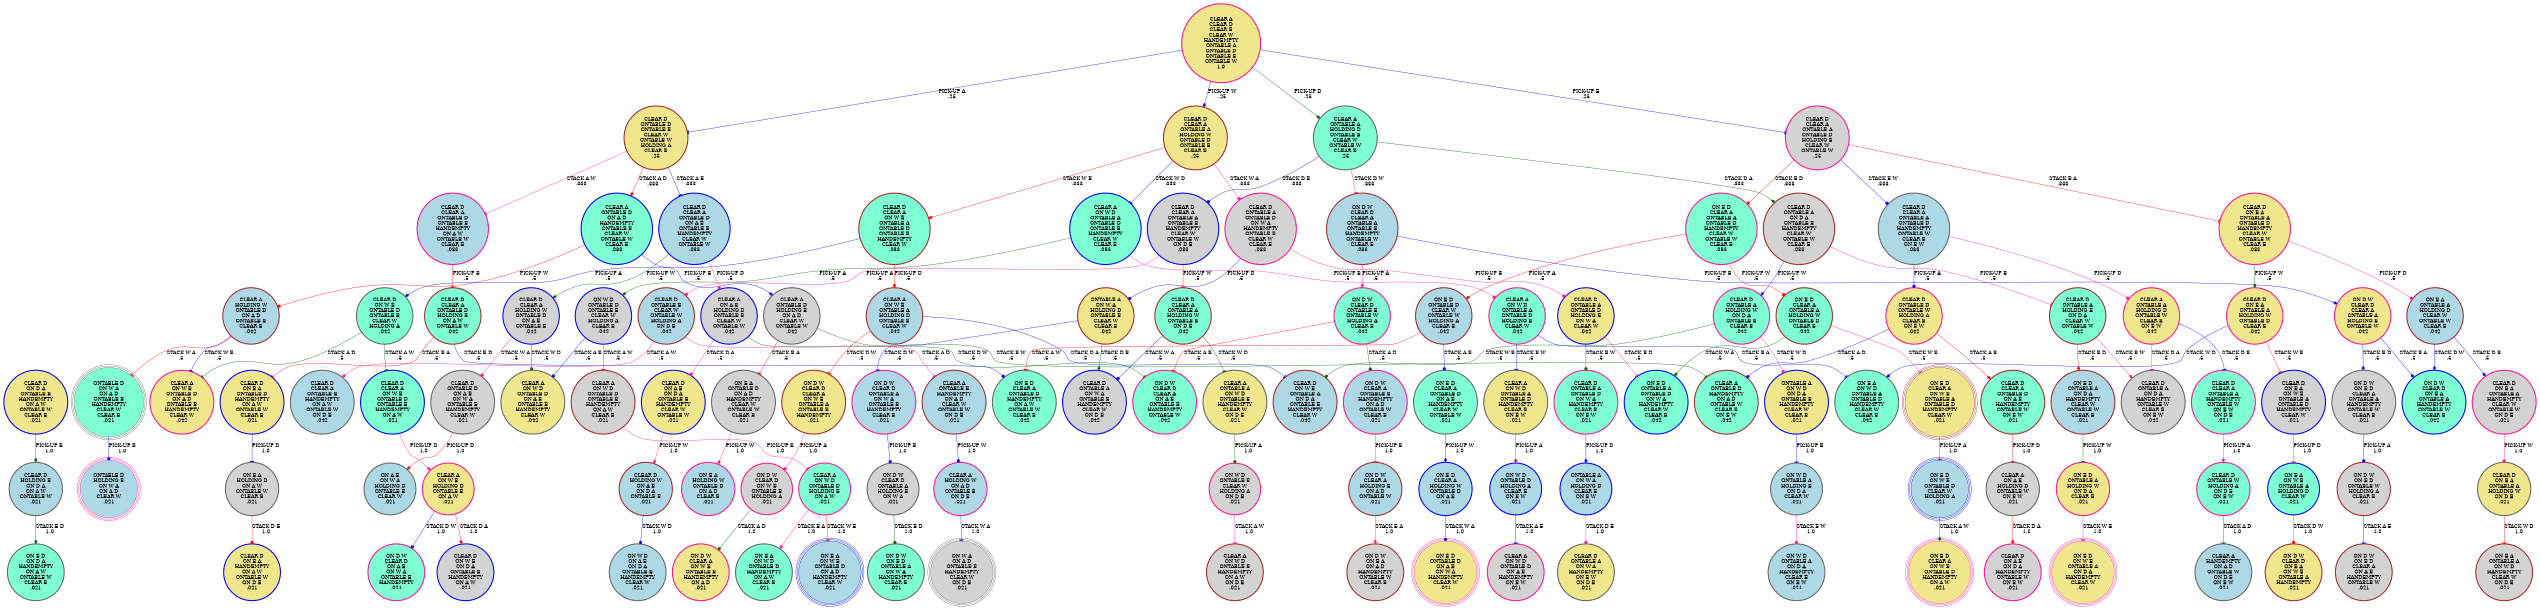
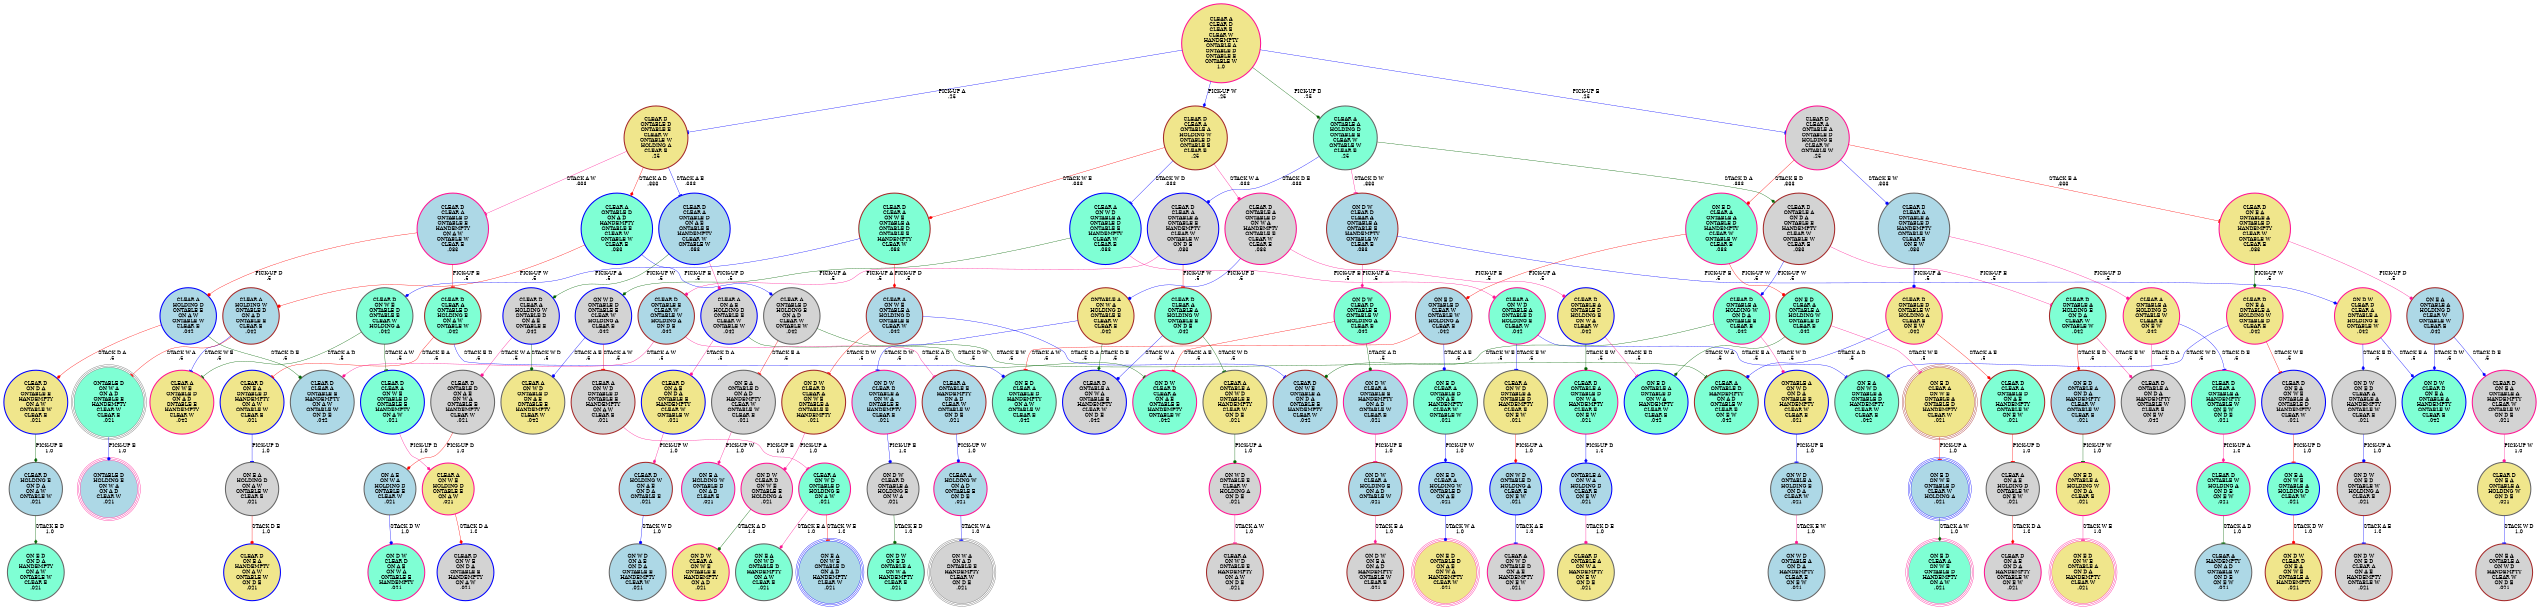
none -> (188, 316)
(424, 528) -> (390, 528)
(2504, 529) -> (2504, 529)
(1940, 572) -> (1940, 572)
